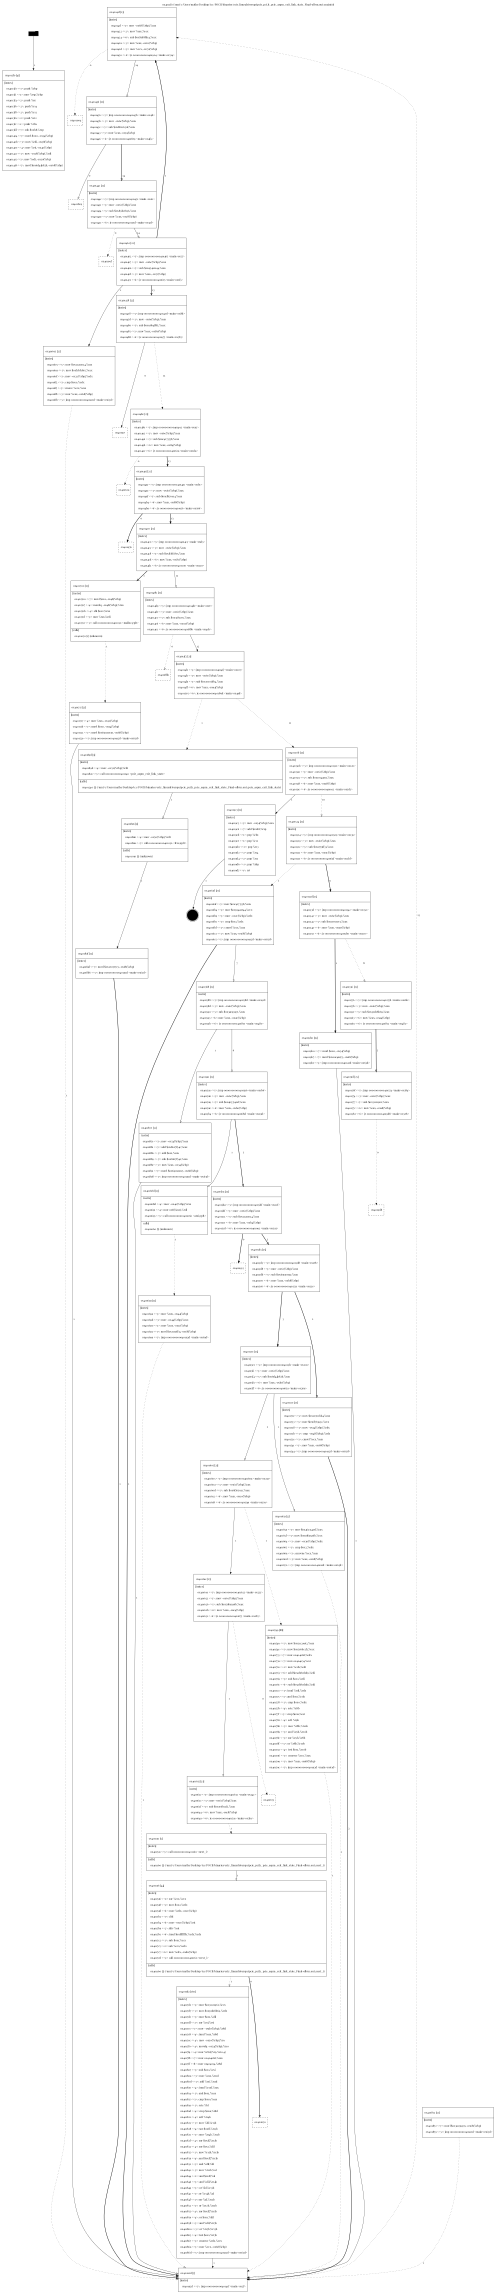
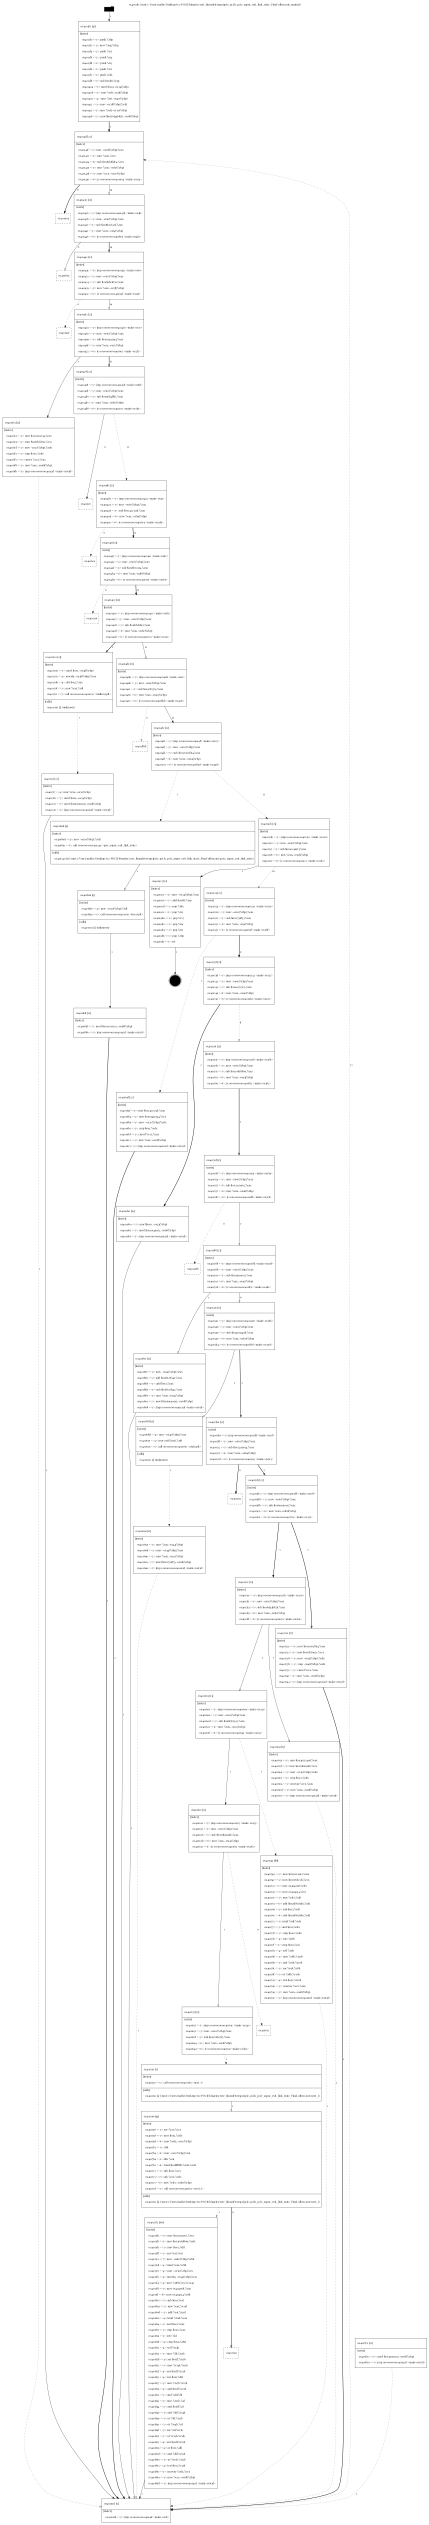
(81, 76) -> (71, 197)
(166, 150) -> (109, 126)
(133, 526) -> (99, 597)
(235, 962) -> (239, 1223)
